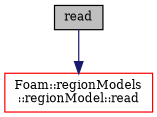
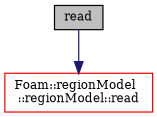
(79, 93) -> (79, 93)
